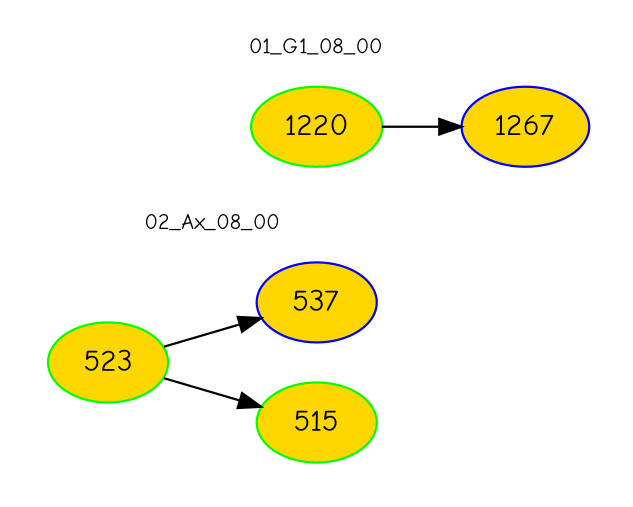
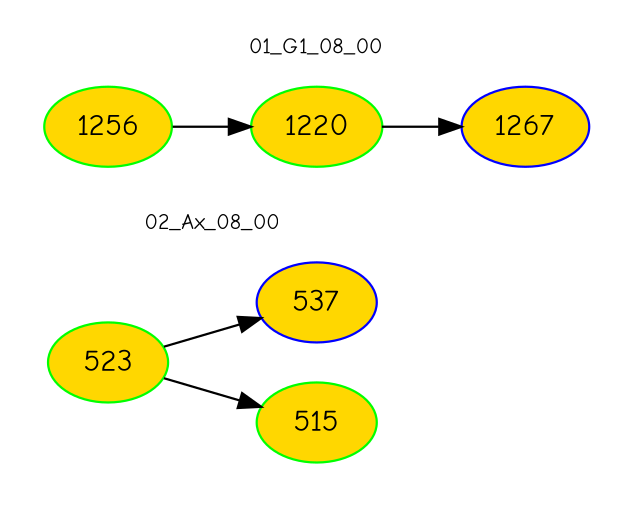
none -> (108, 127)
